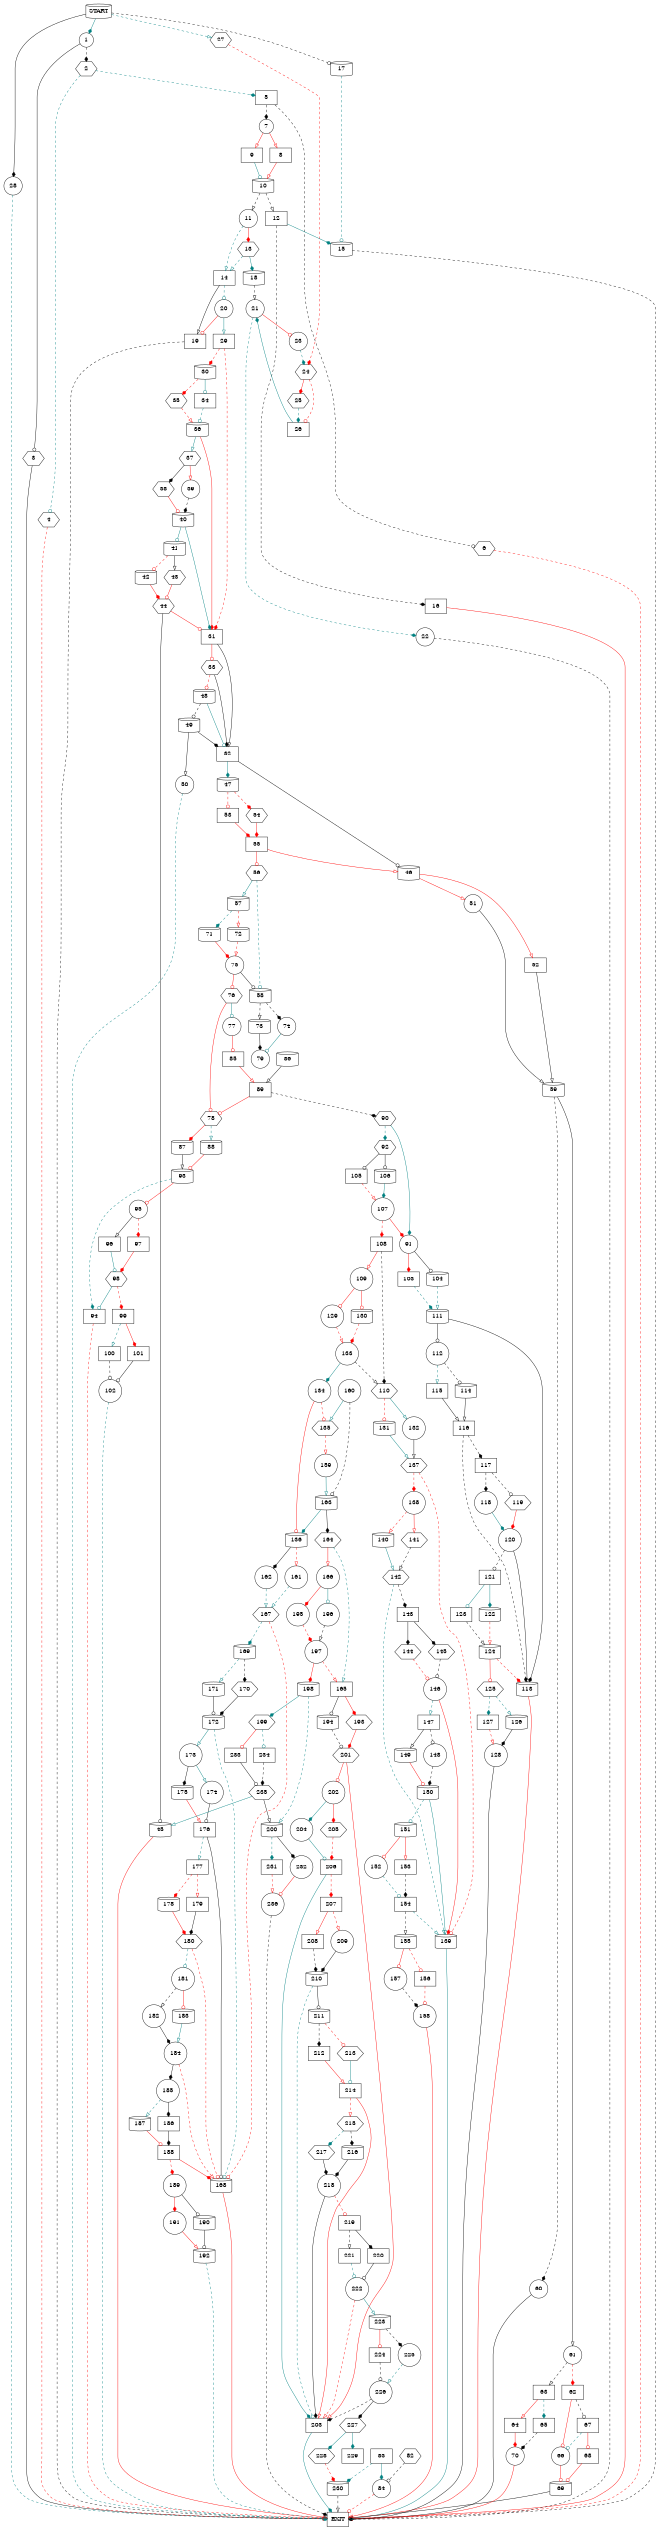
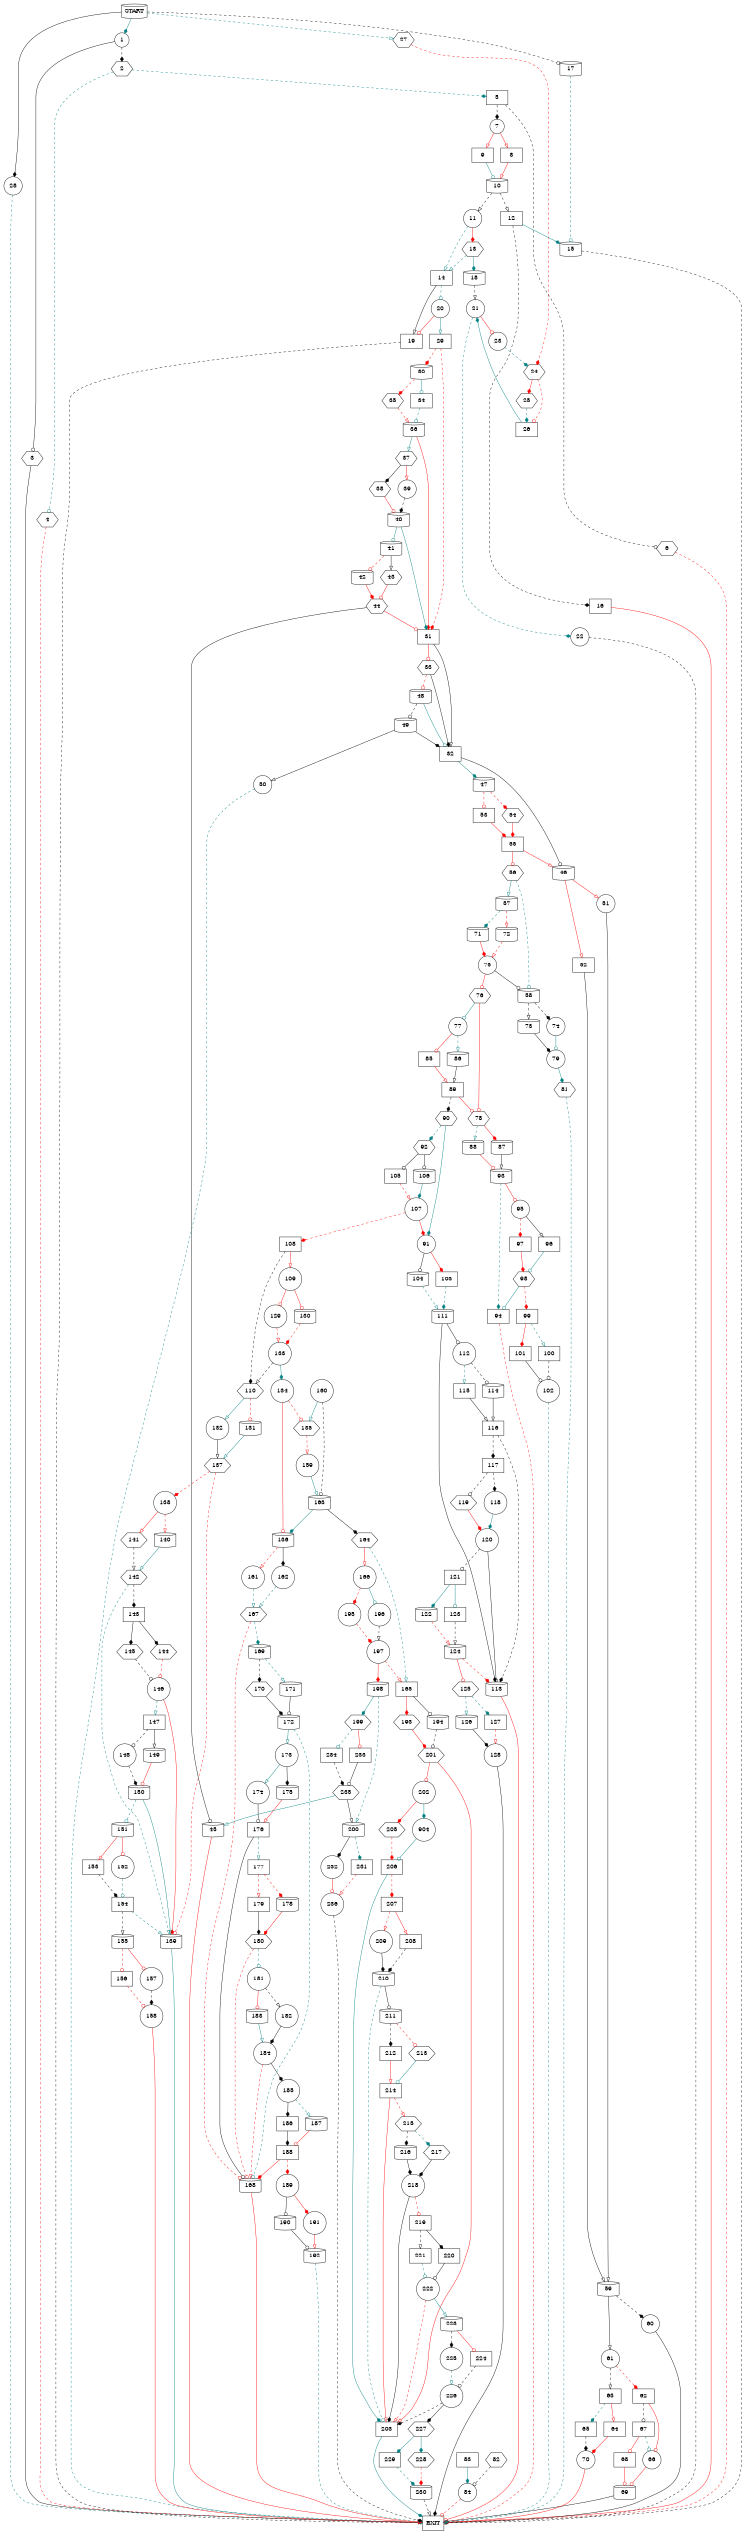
none -> (458, 1042)
none -> (565, 1090)
(314, 1594) -> (358, 1594)
(302, 1830) -> (424, 1830)
(361, 2471) -> (404, 2474)
